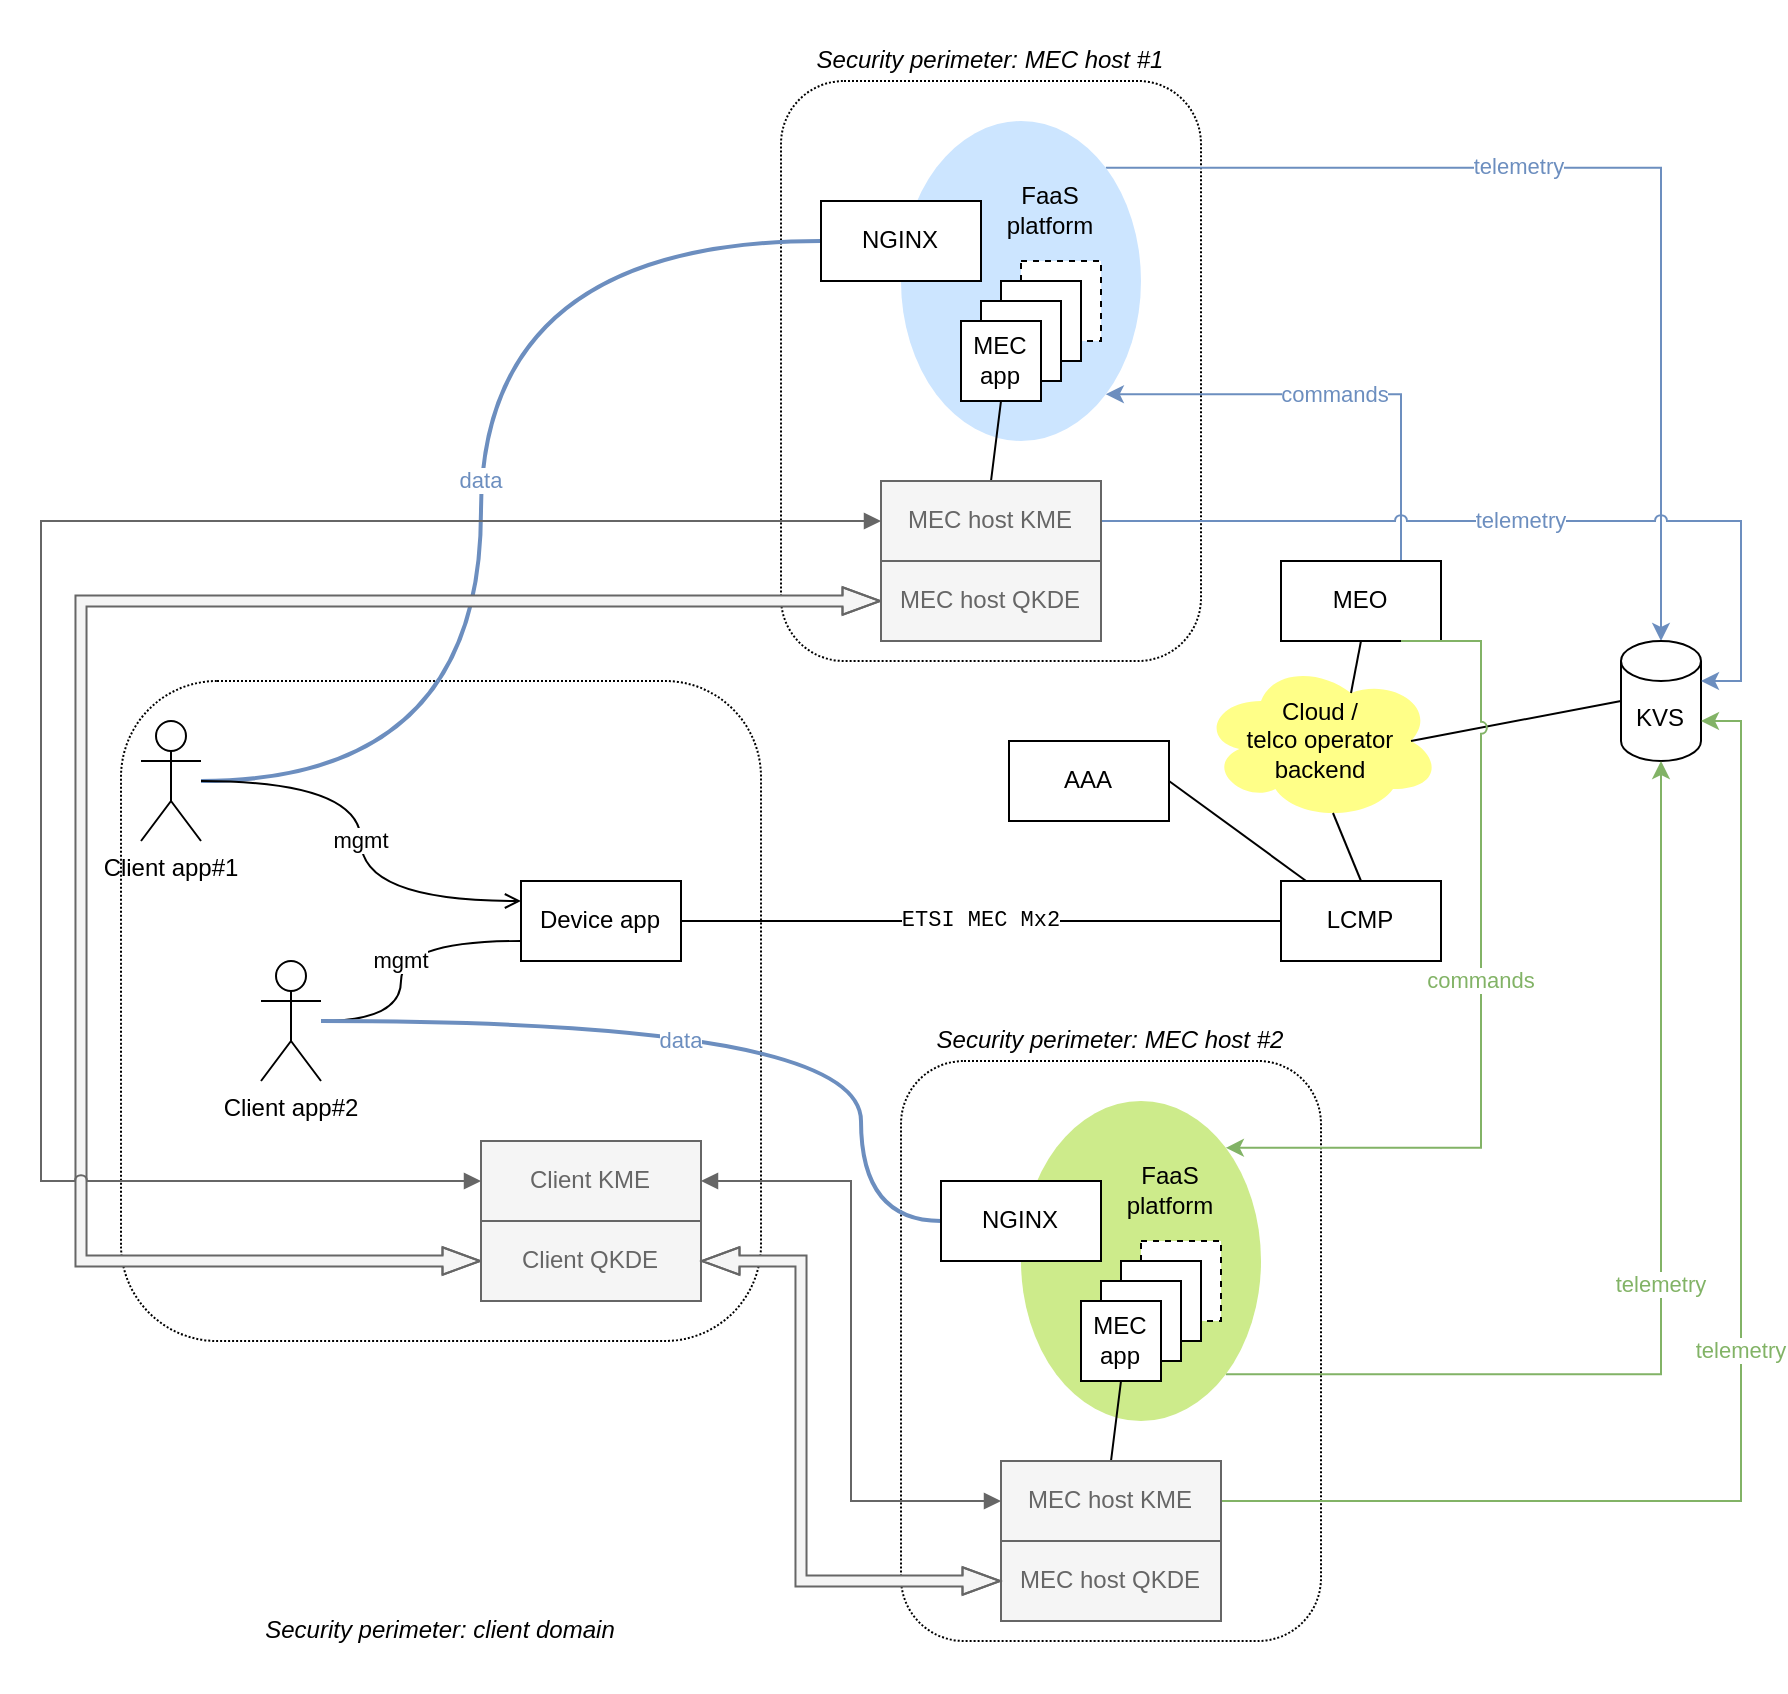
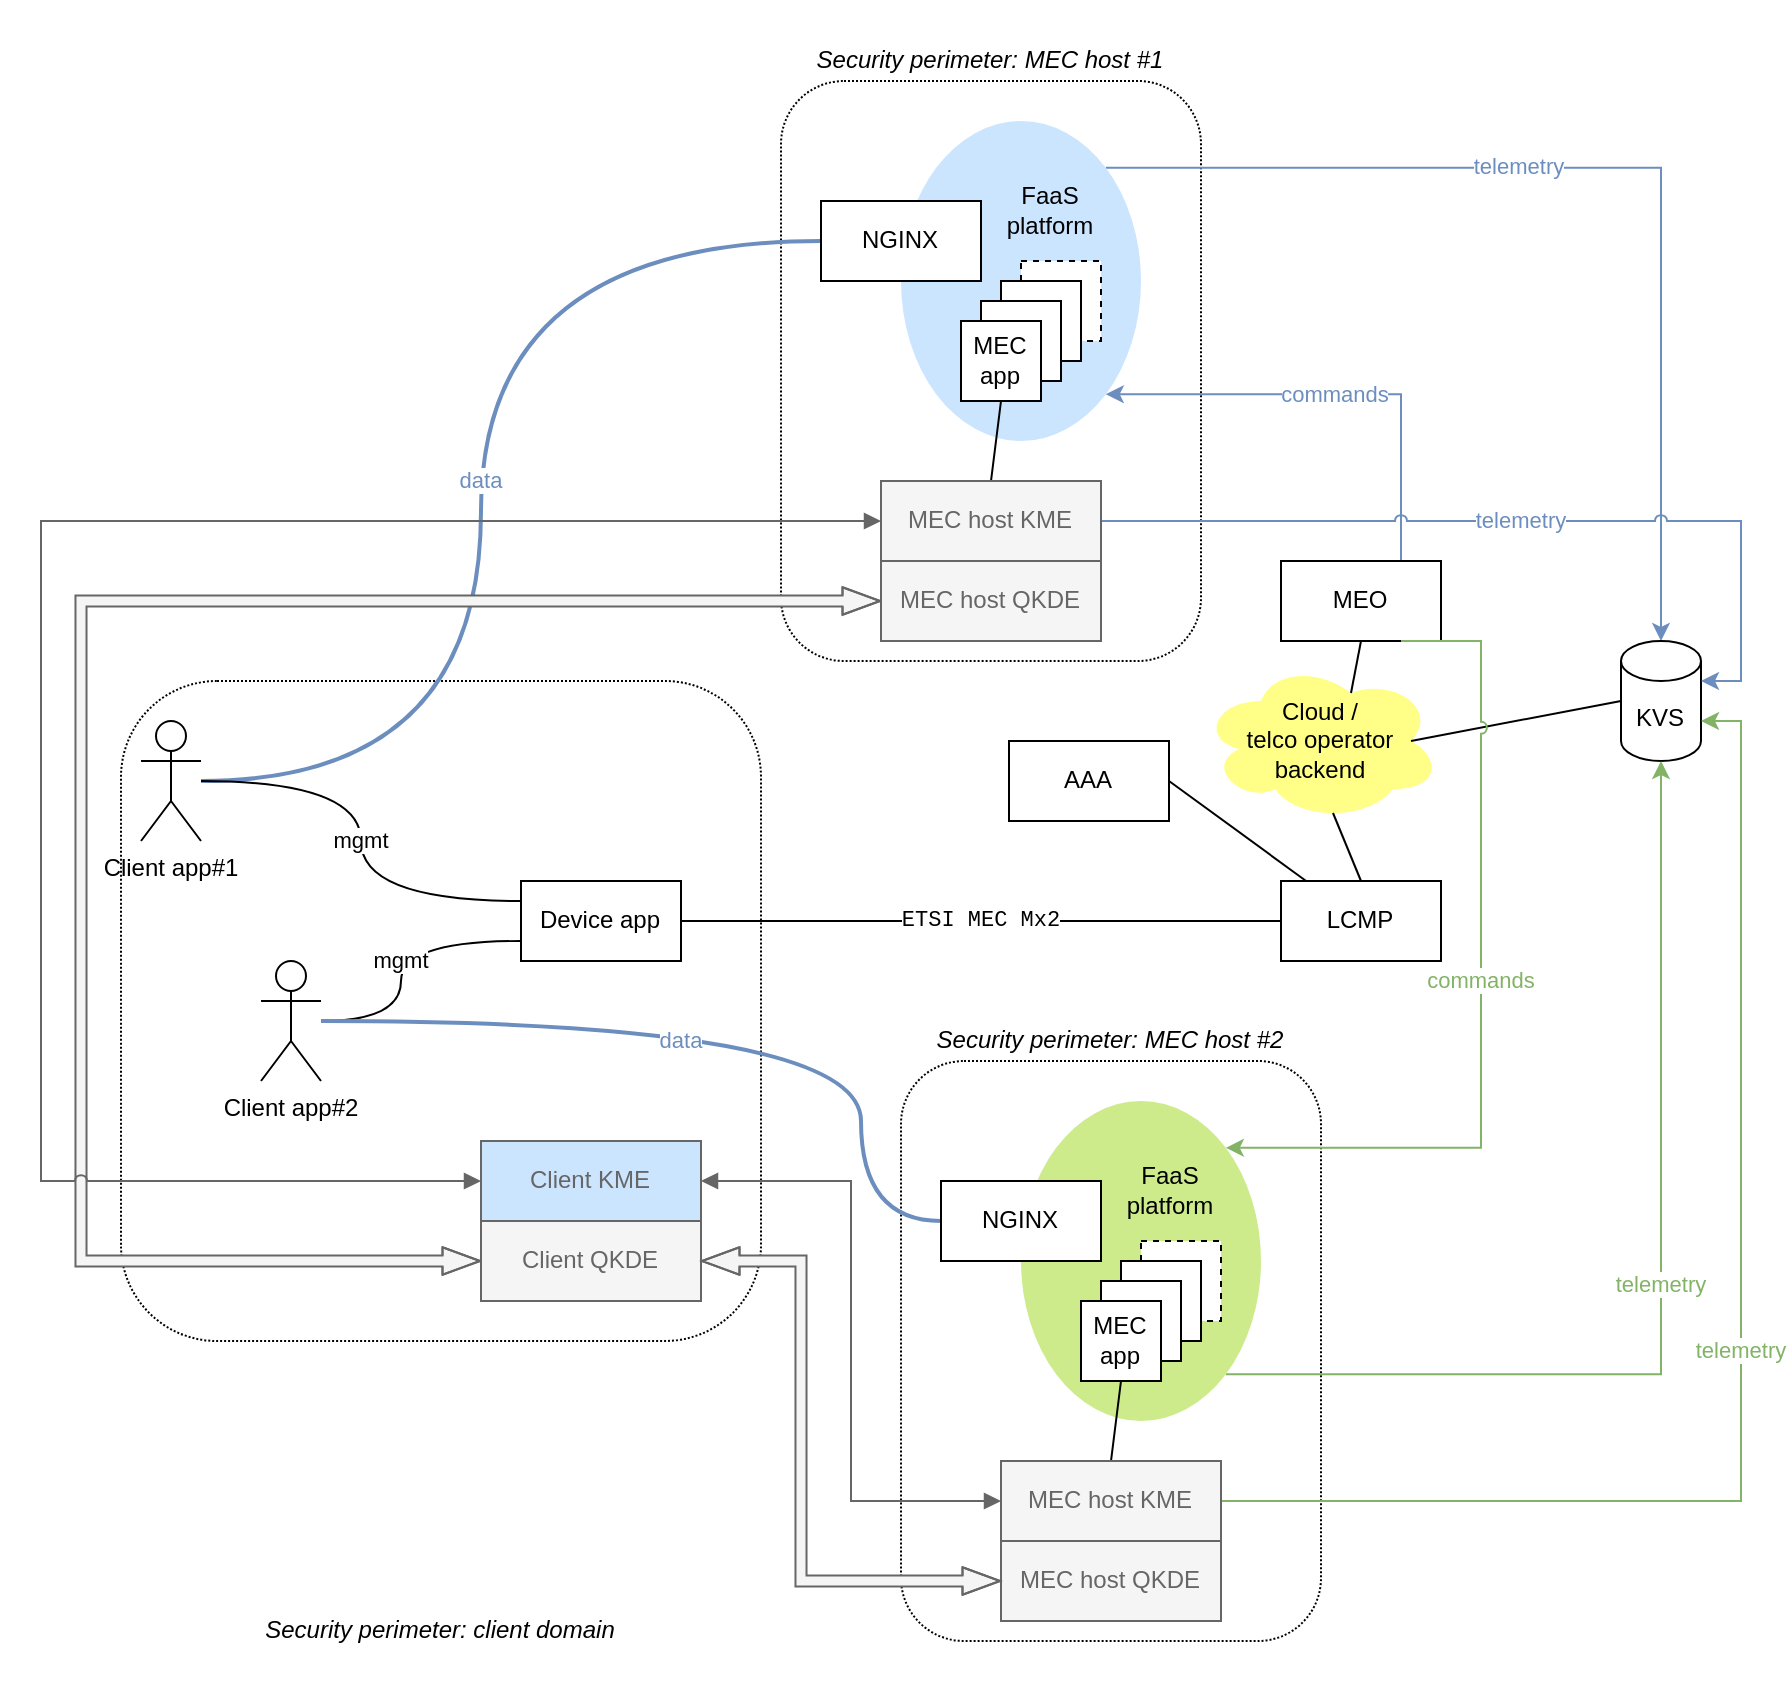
(512, 901) -> (514, 901)
(591, 1181) -> (591, 1181)
